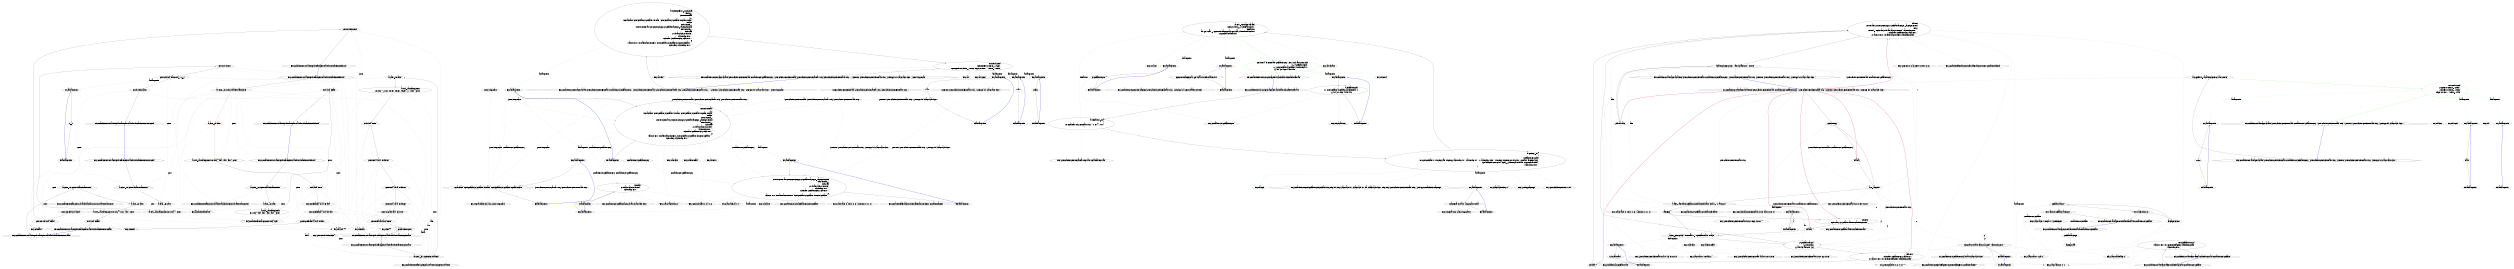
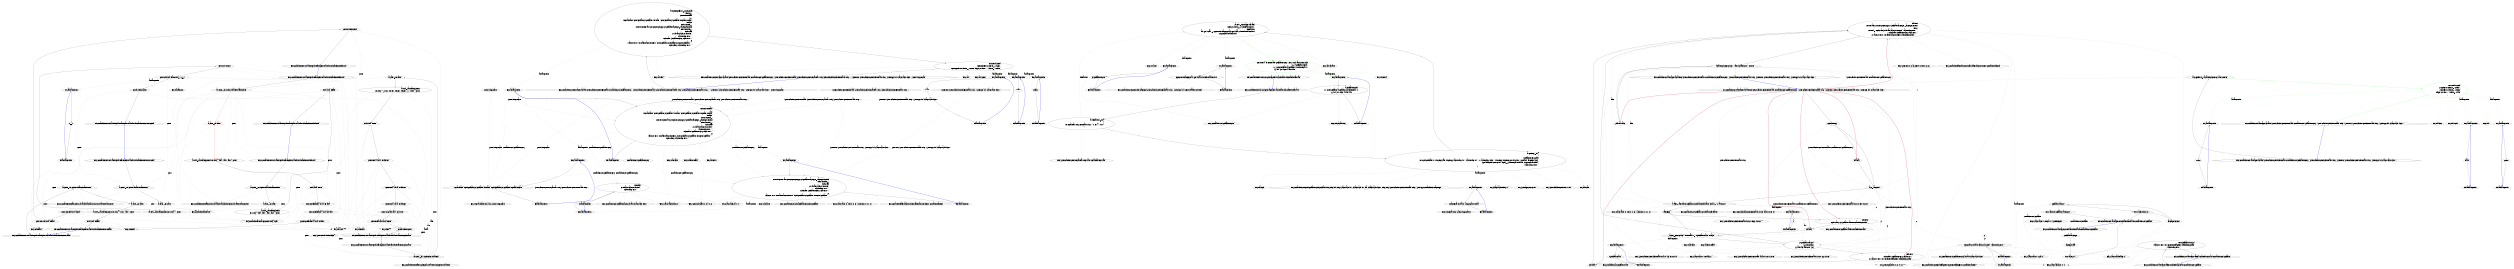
none -> (178, 90)
none -> (2506, 161)
(1527, 188) -> (1527, 188)
none -> (1584, 188)
(426, 229) -> (426, 229)
(423, 233) -> (423, 233)
(307, 236) -> (307, 236)
(1615, 257) -> (1615, 257)
none -> (2071, 257)
